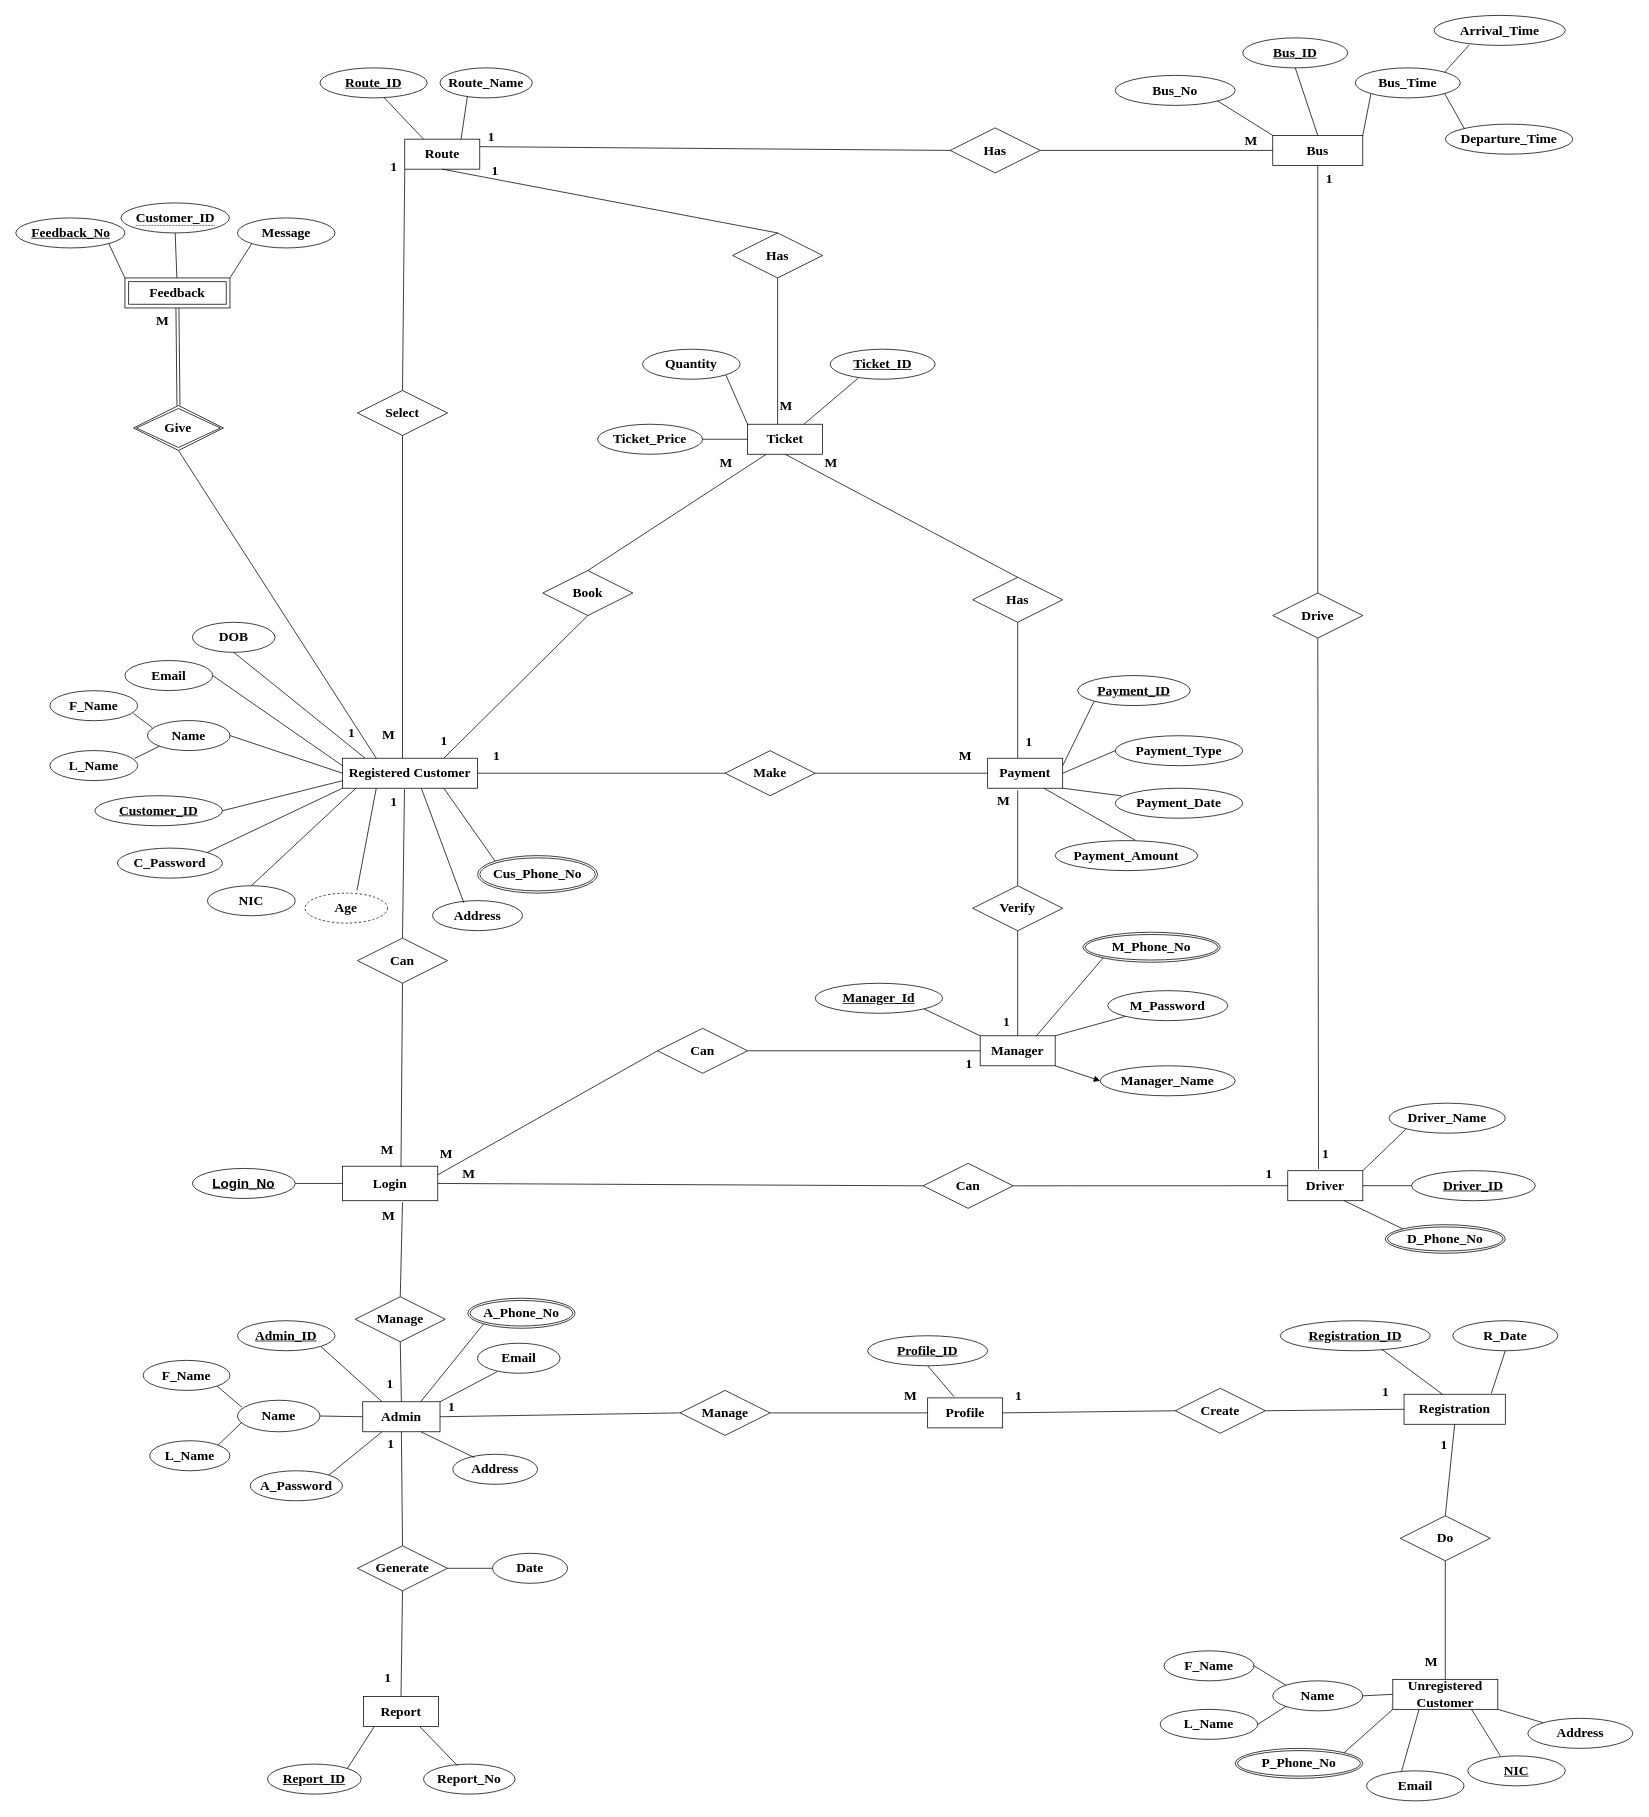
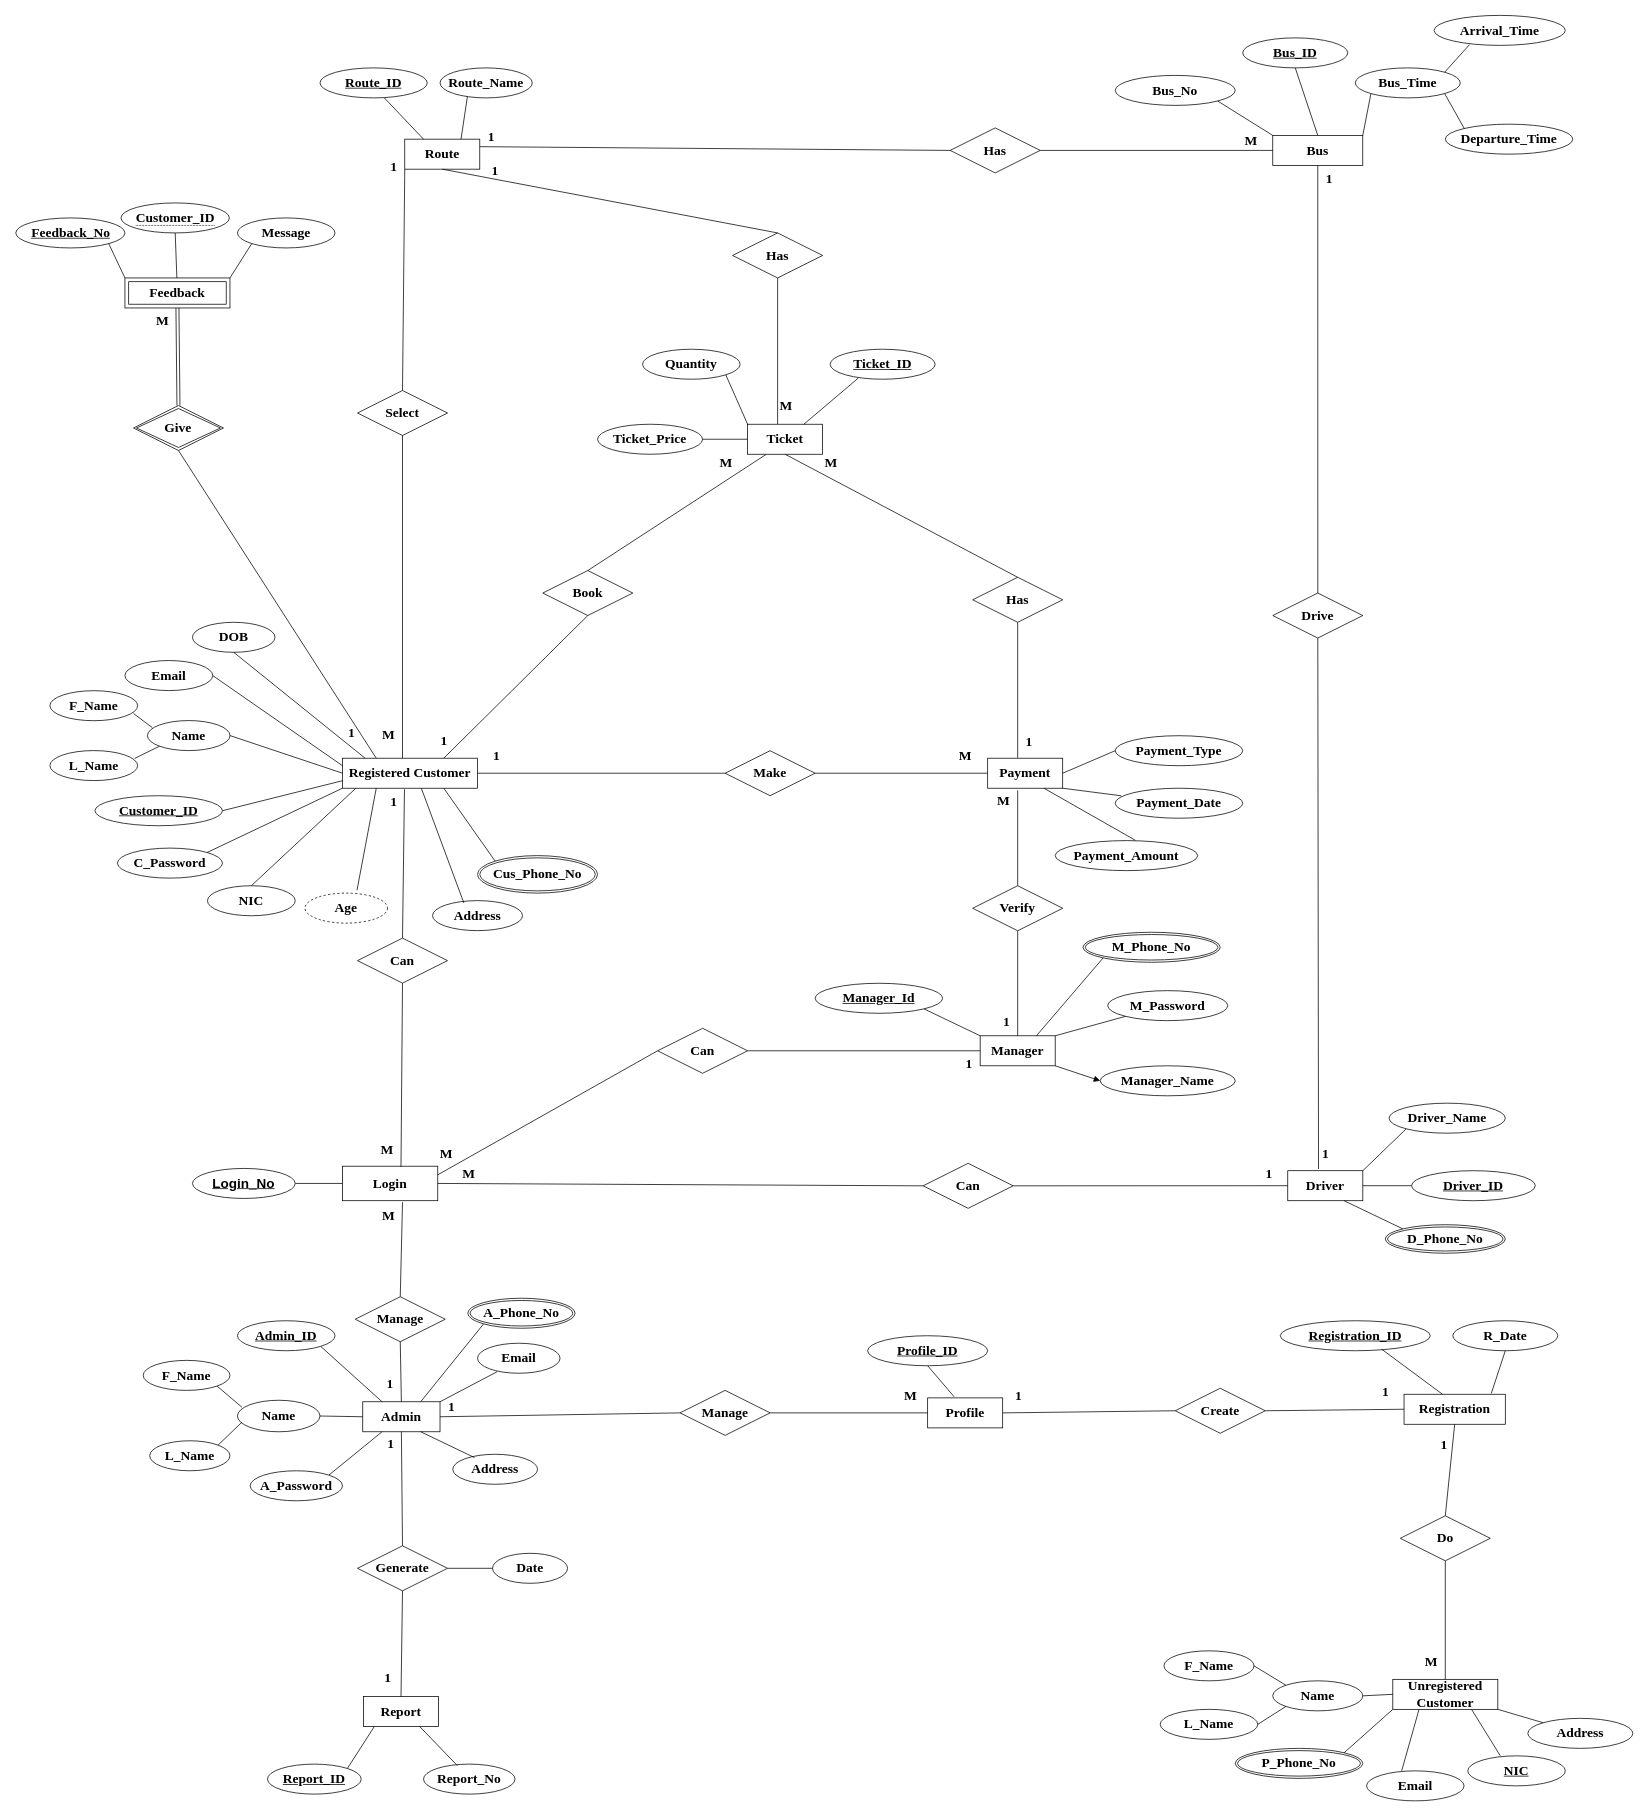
(1134, 690) -> none
(1078, 734) -> none
